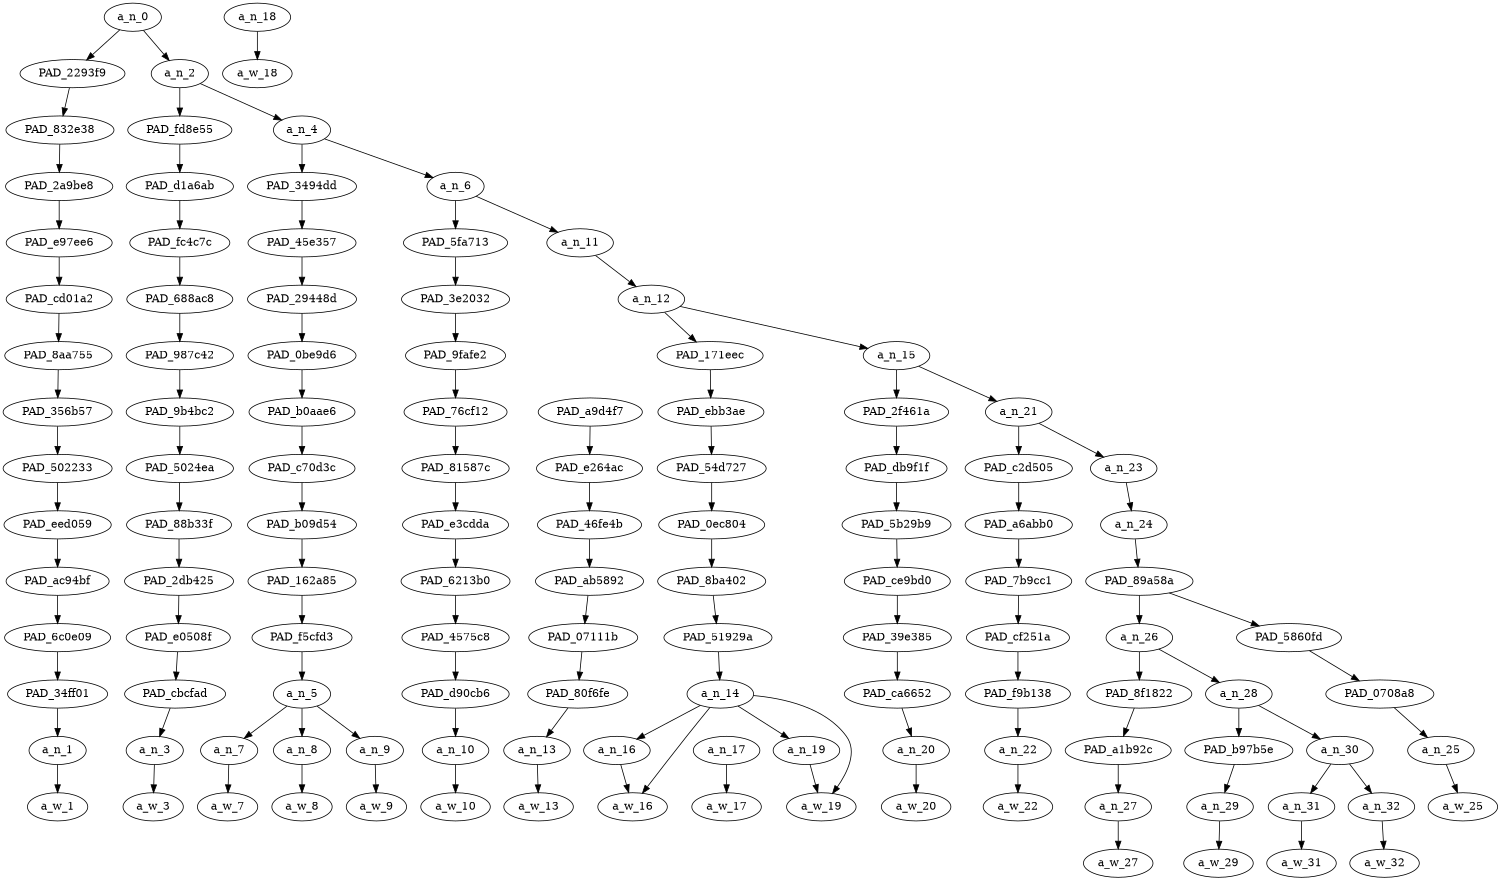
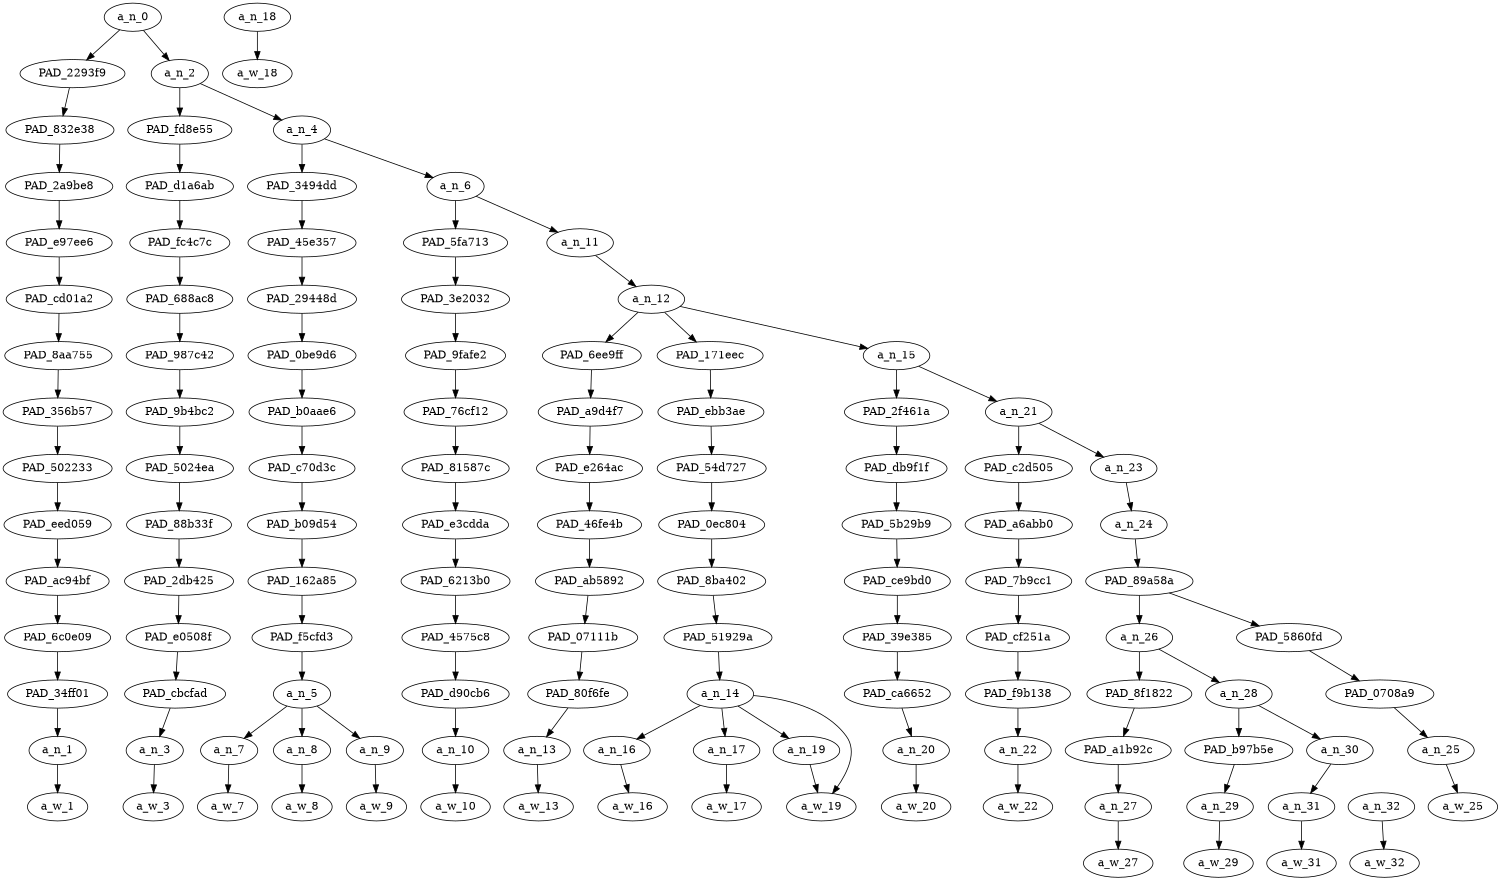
none -> (592, 356)
(1380, 694) -> (1380, 694)
(678, 747) -> (723, 718)
(1358, 775) -> none
